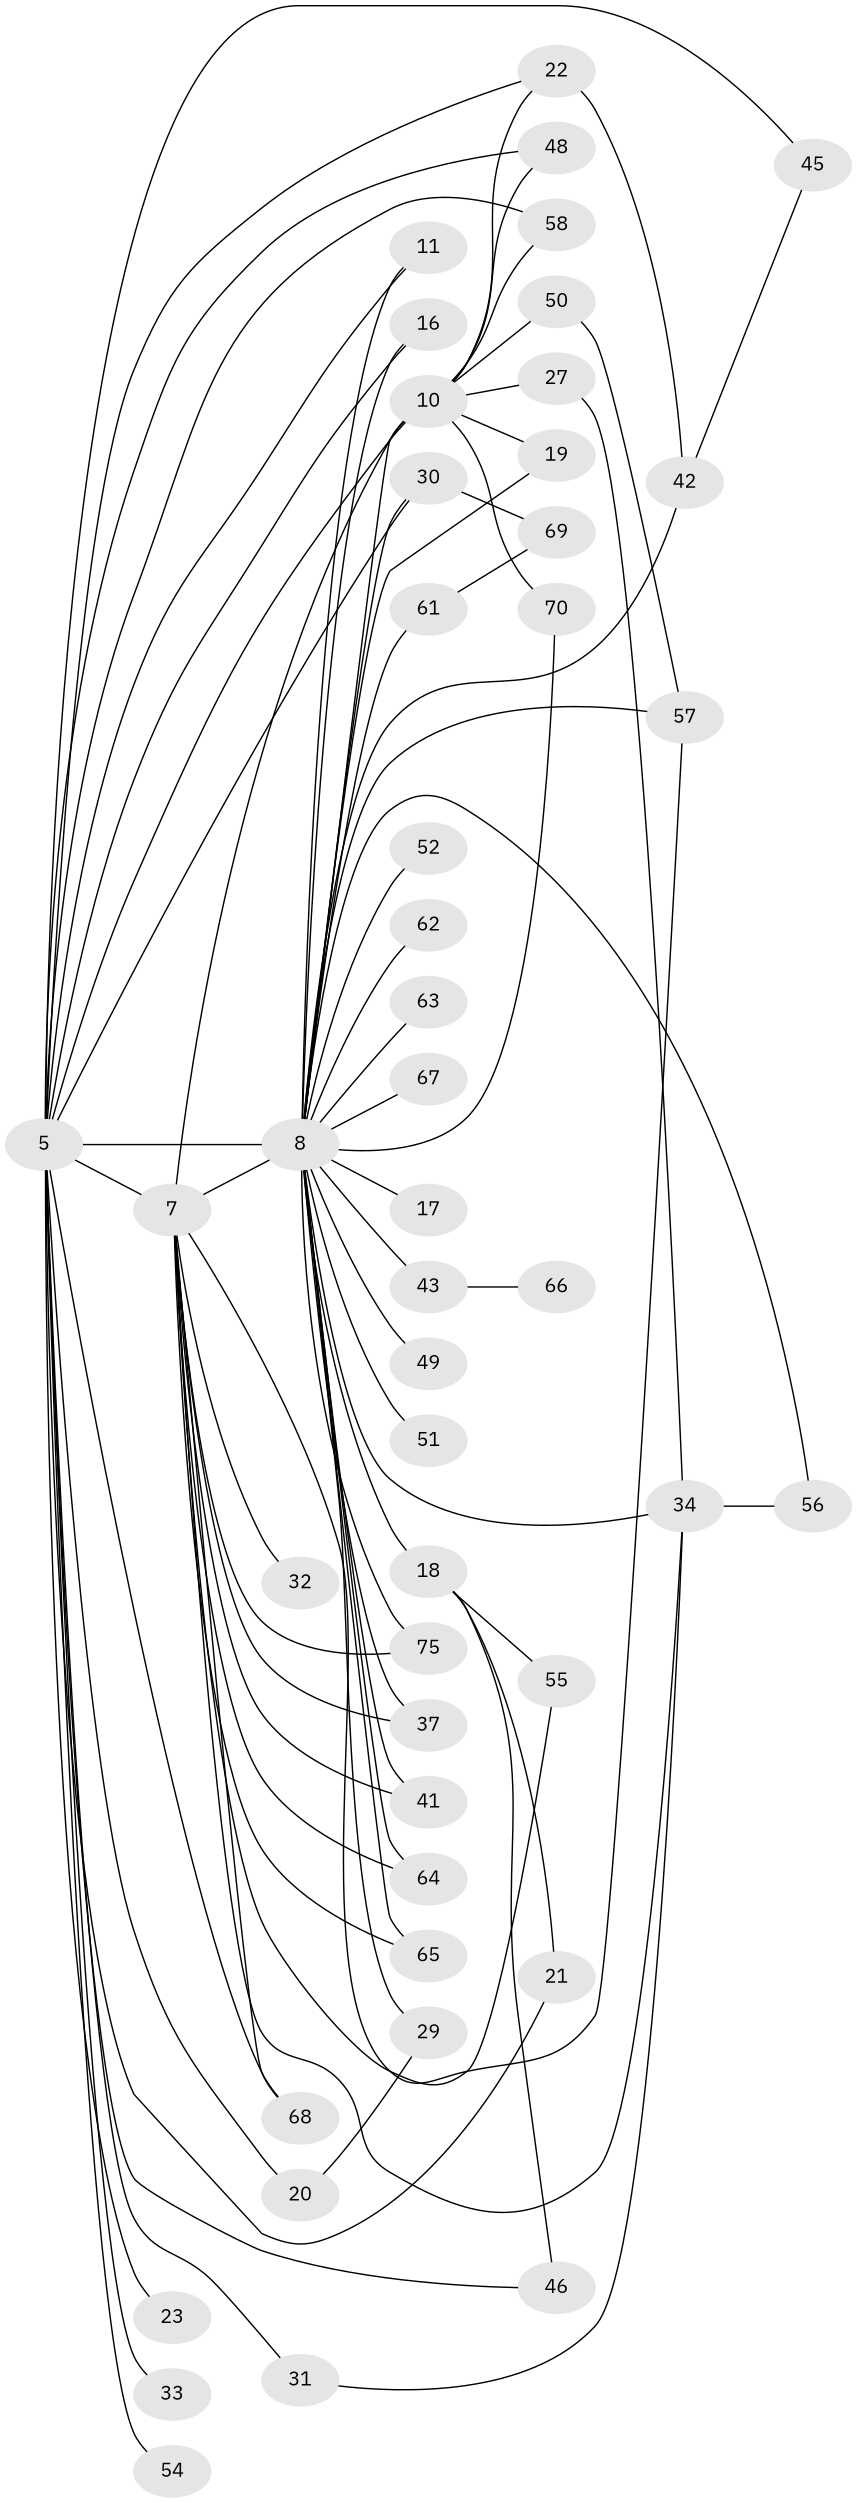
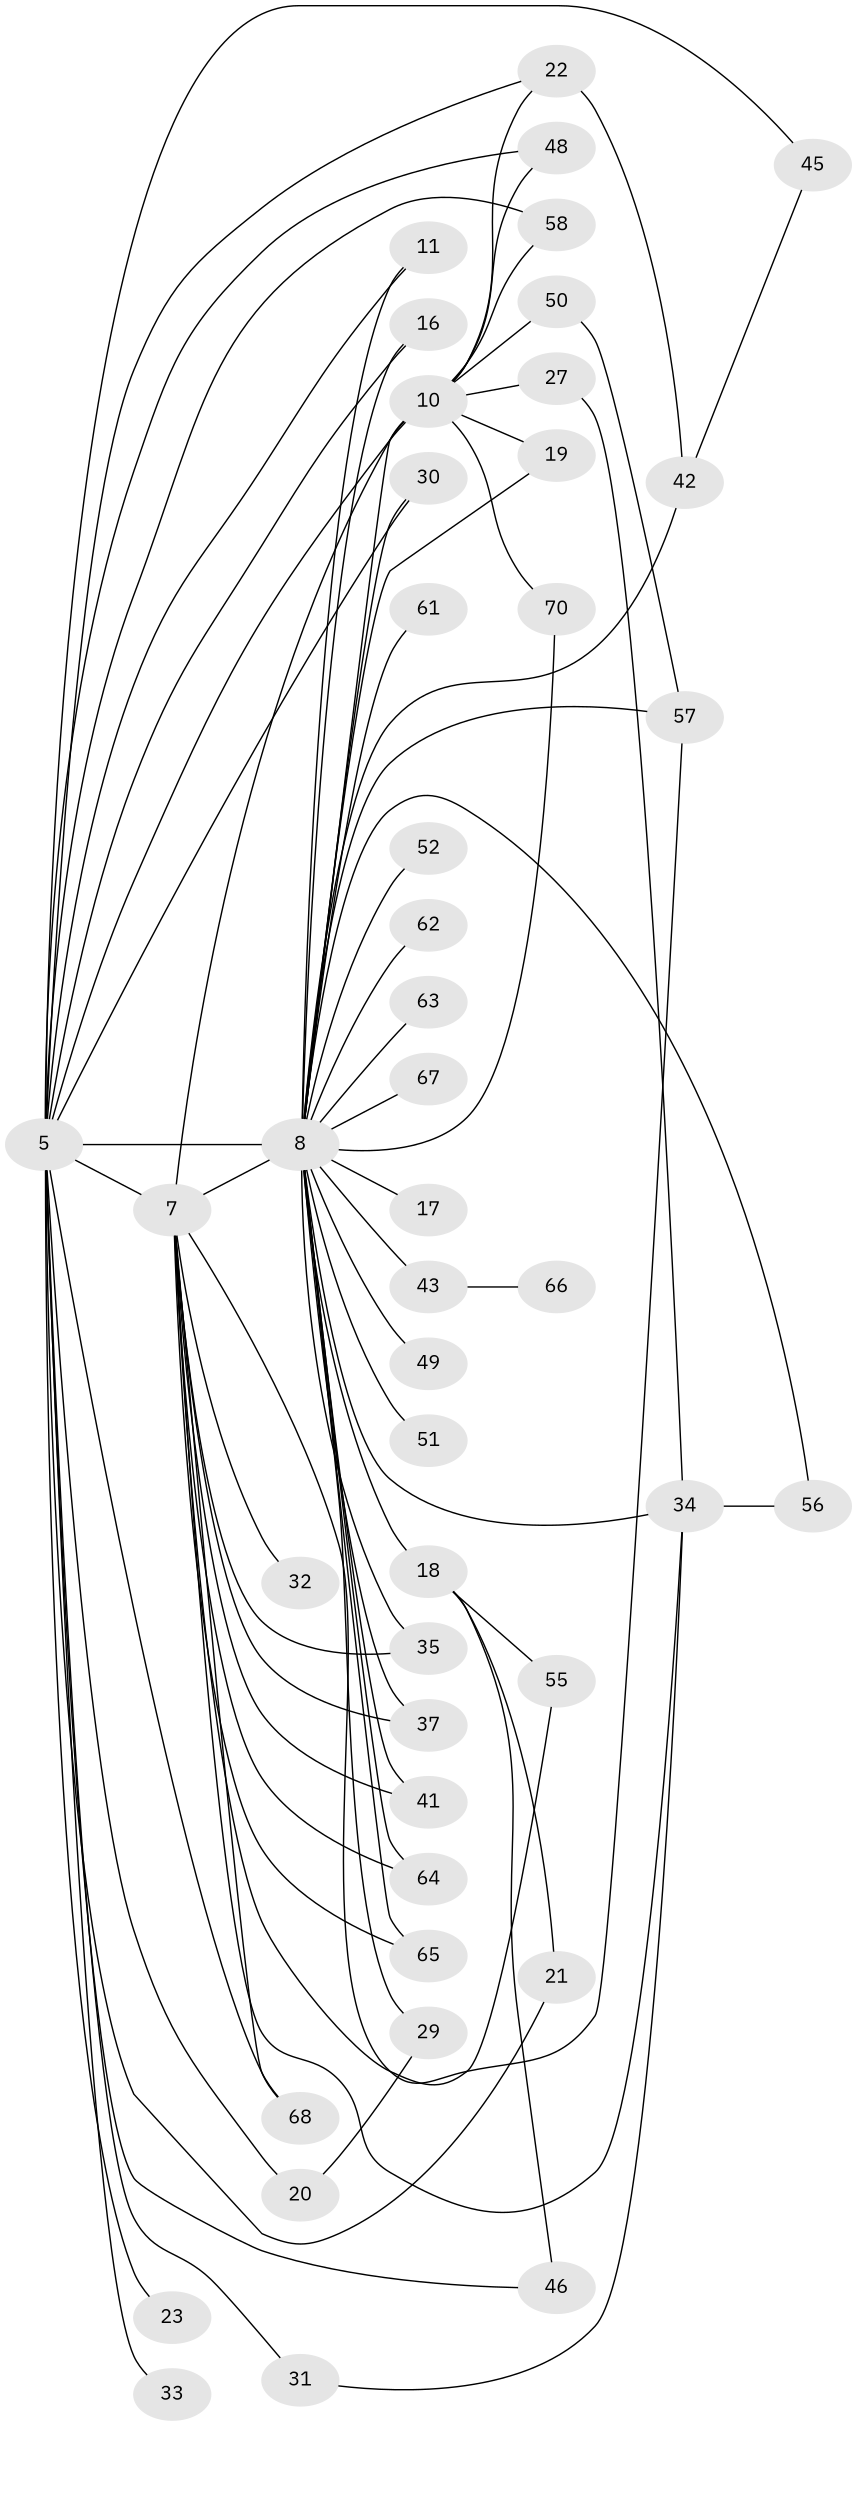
(557, 532) -> none
(429, 1649) -> (429, 1649)
(172, 2471) -> none
